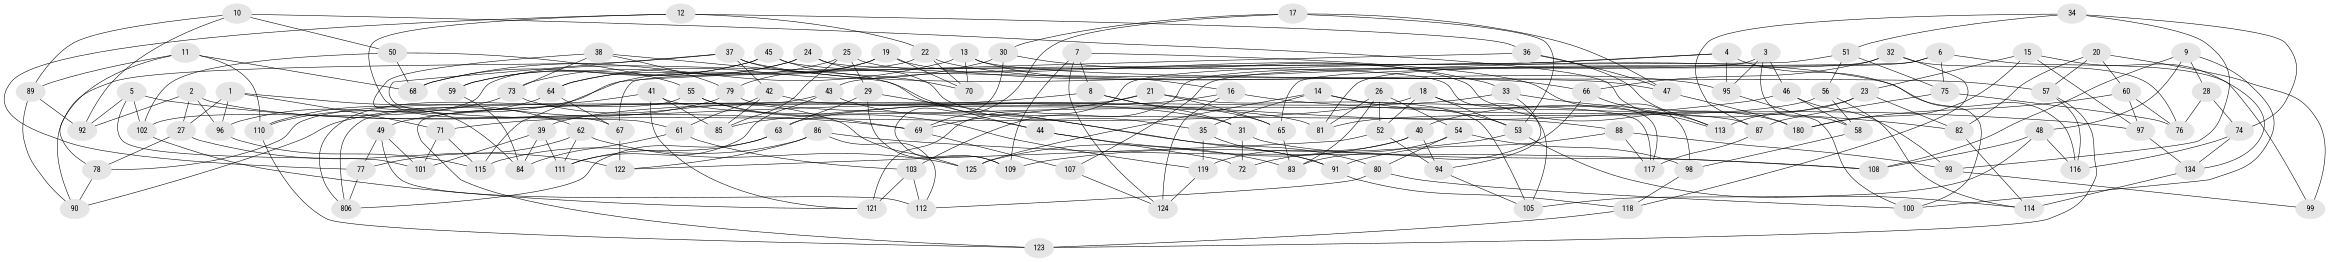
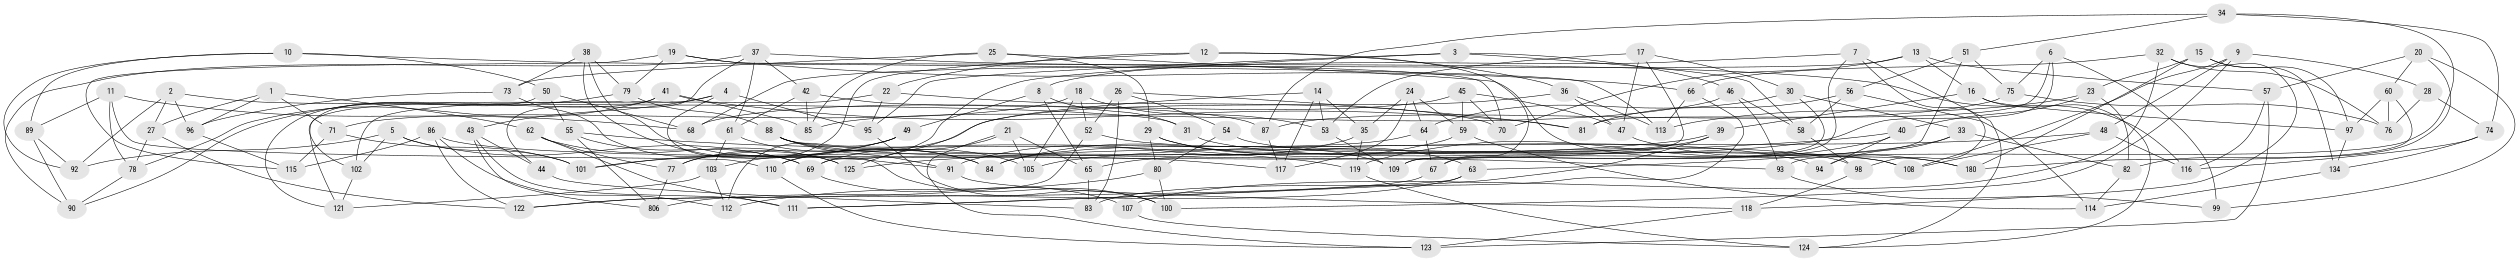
(1242, 170) -> none
(1484, 190) -> (899, 150)
(1705, 193) -> (1757, 193)
